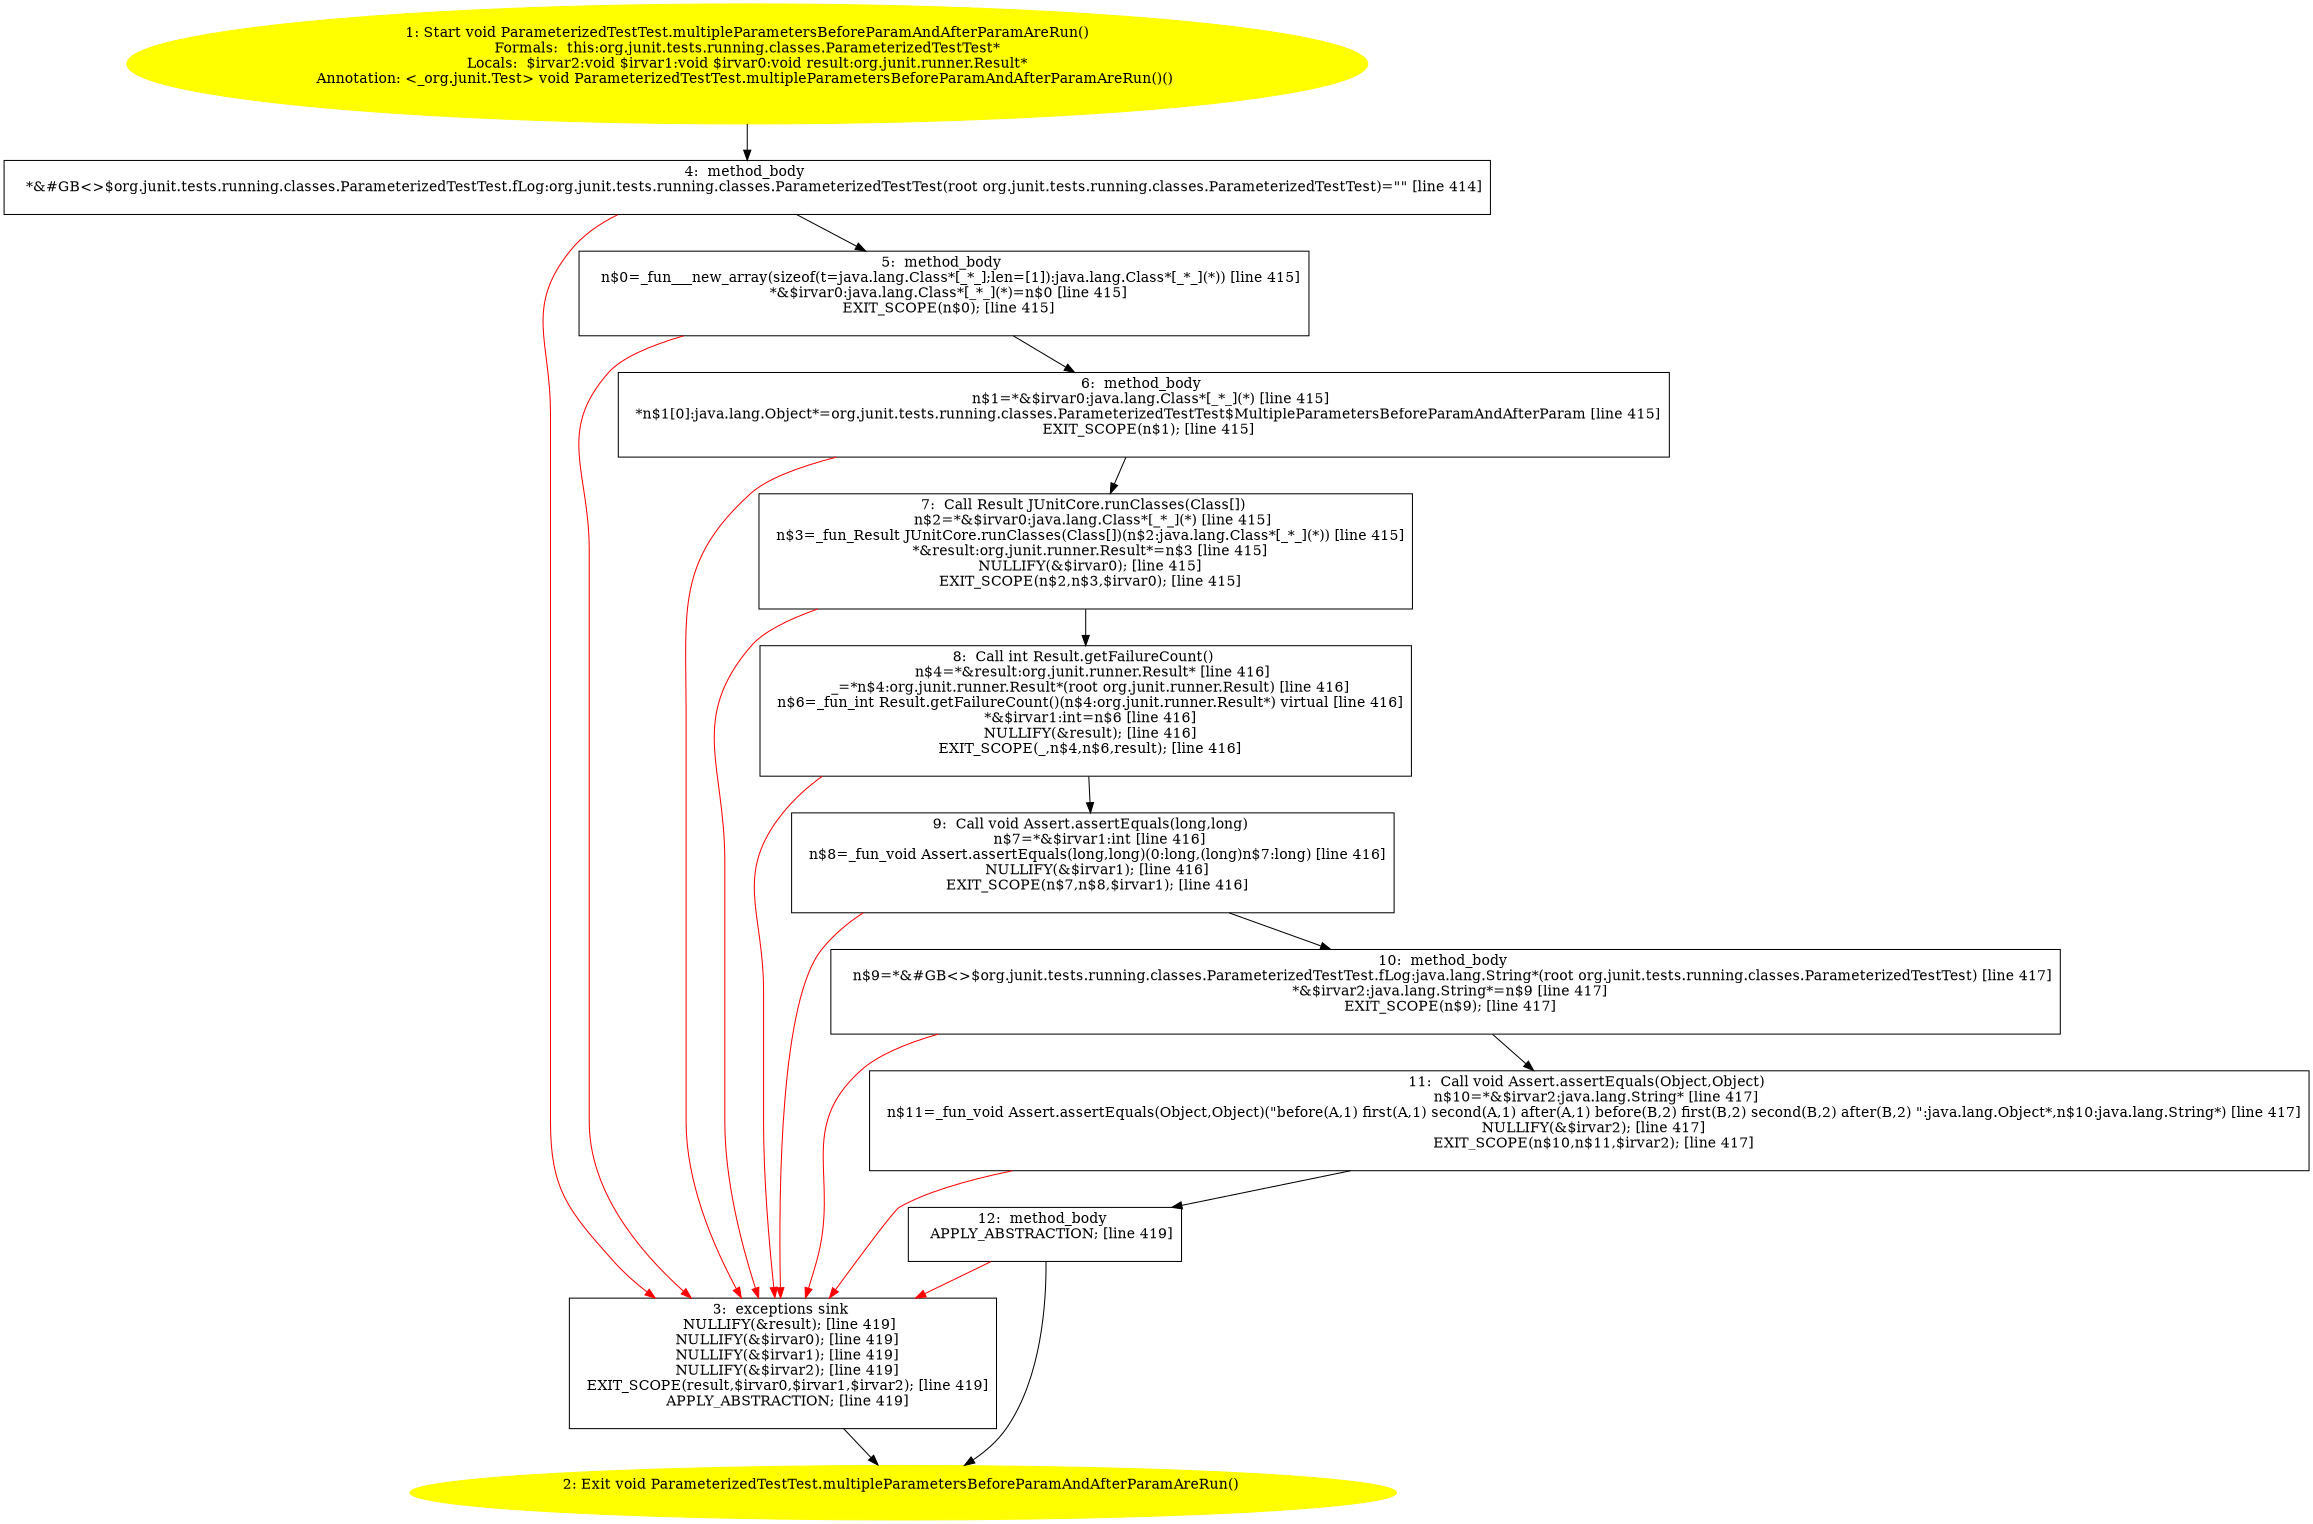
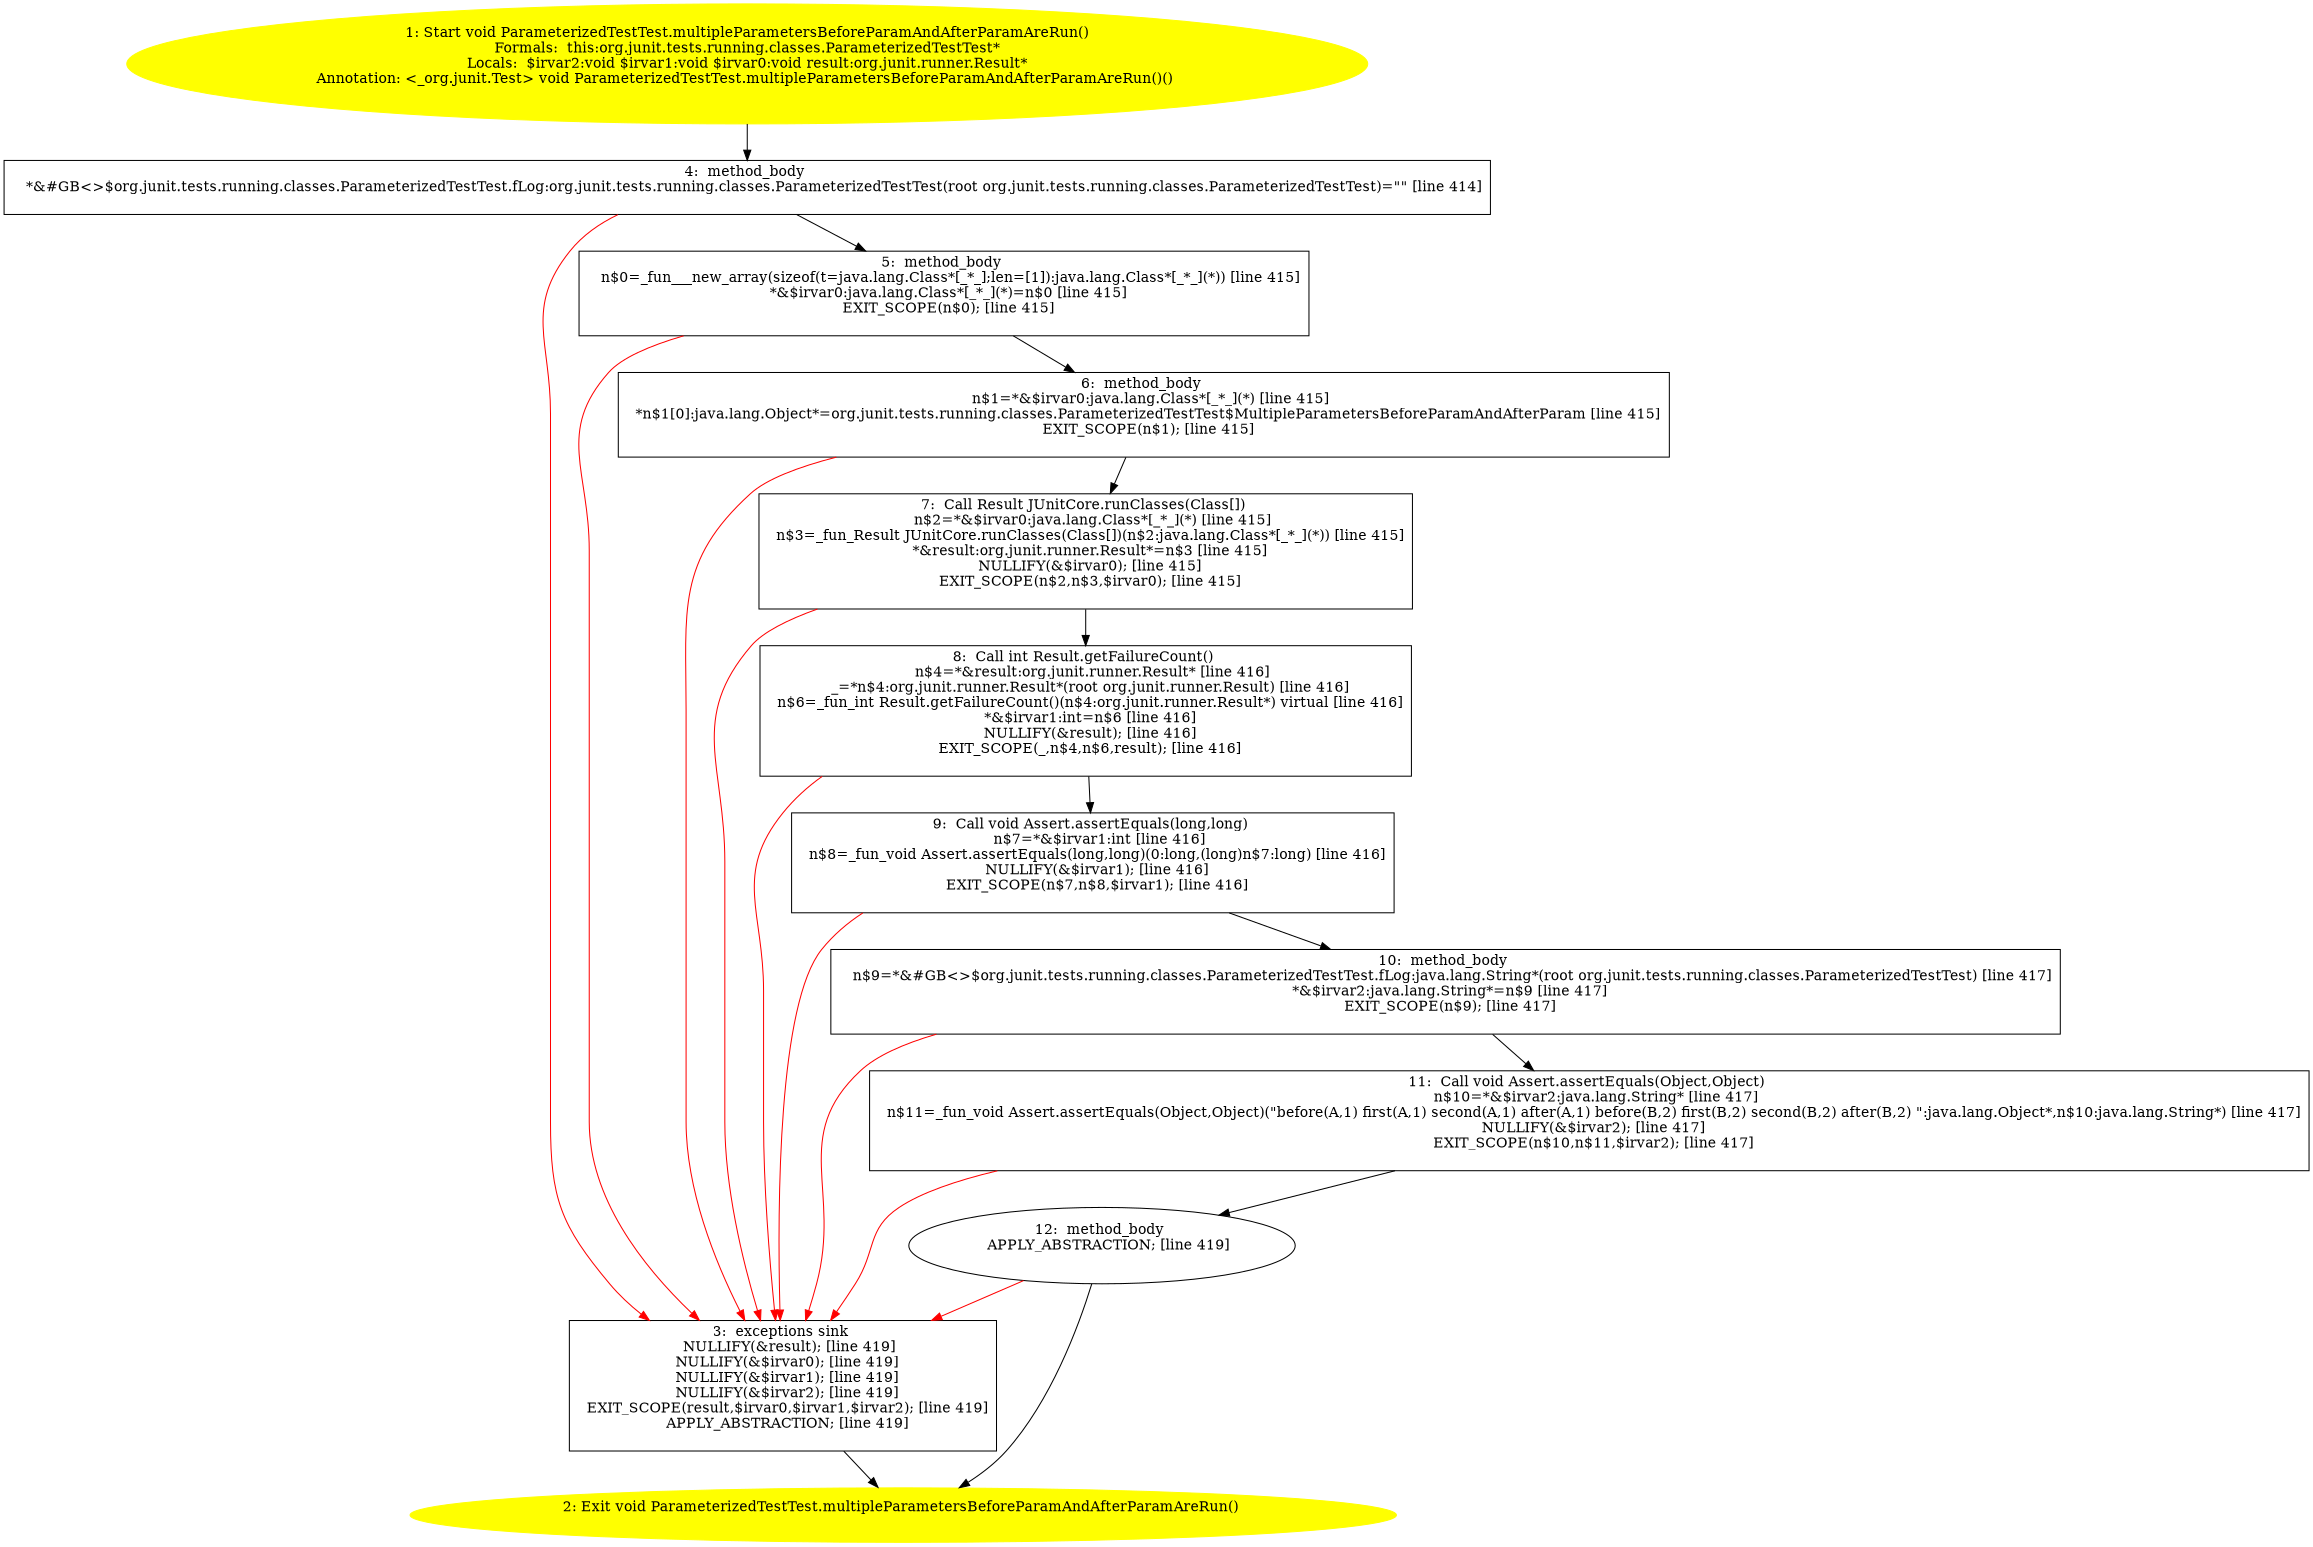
(1045, 1234) -> (1102, 1246)
